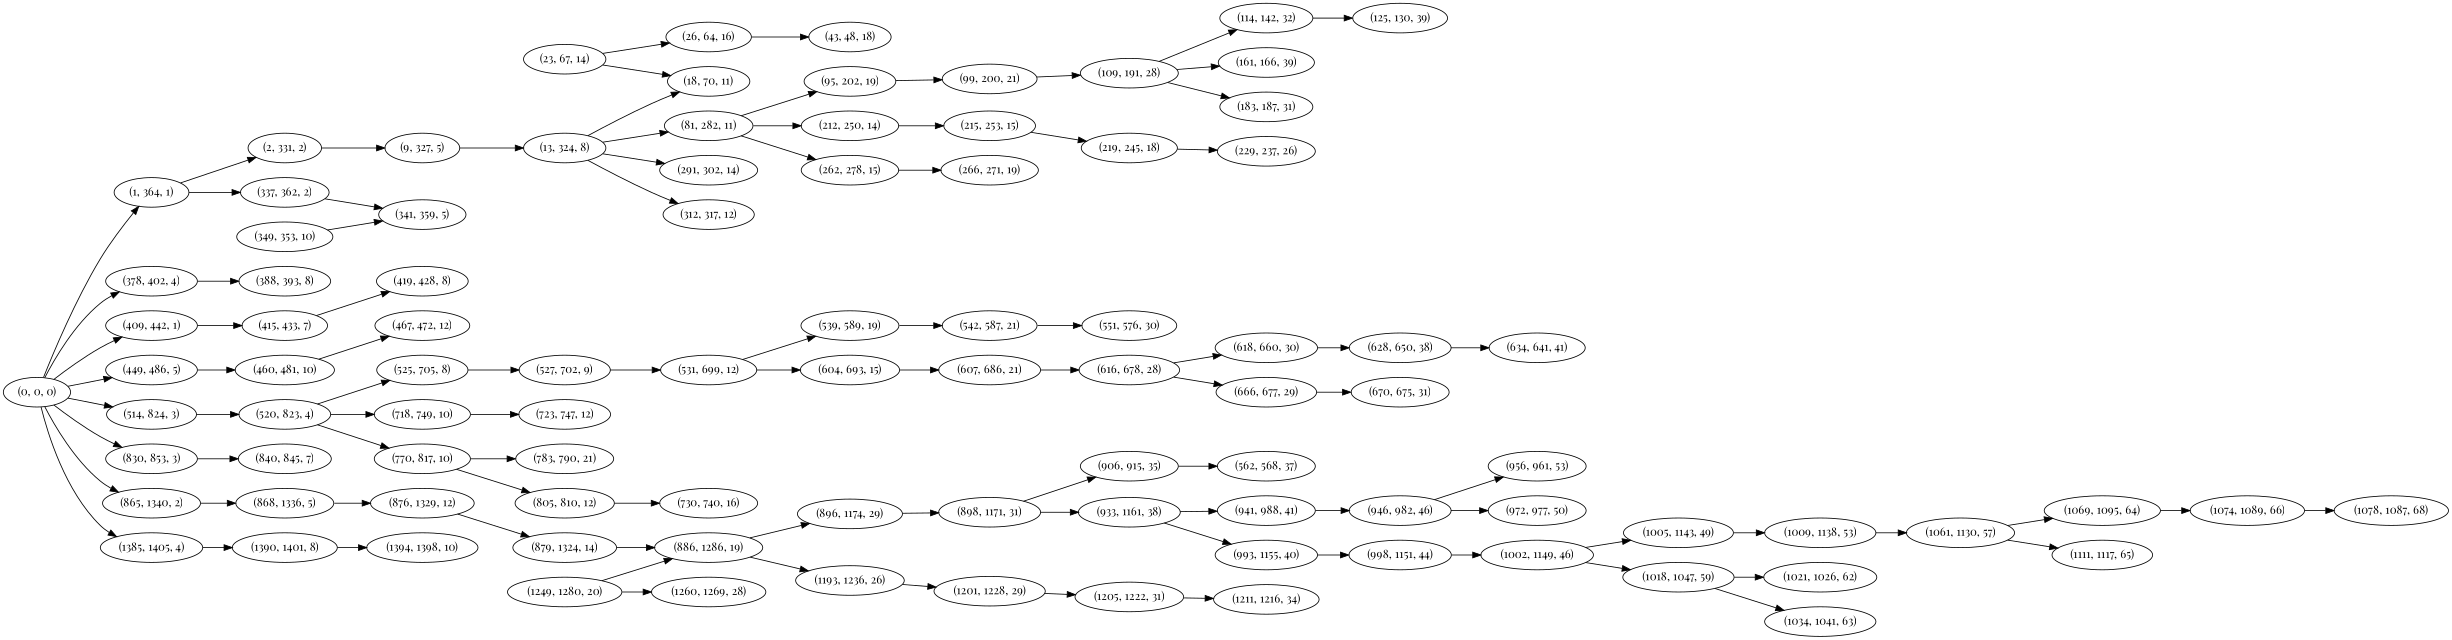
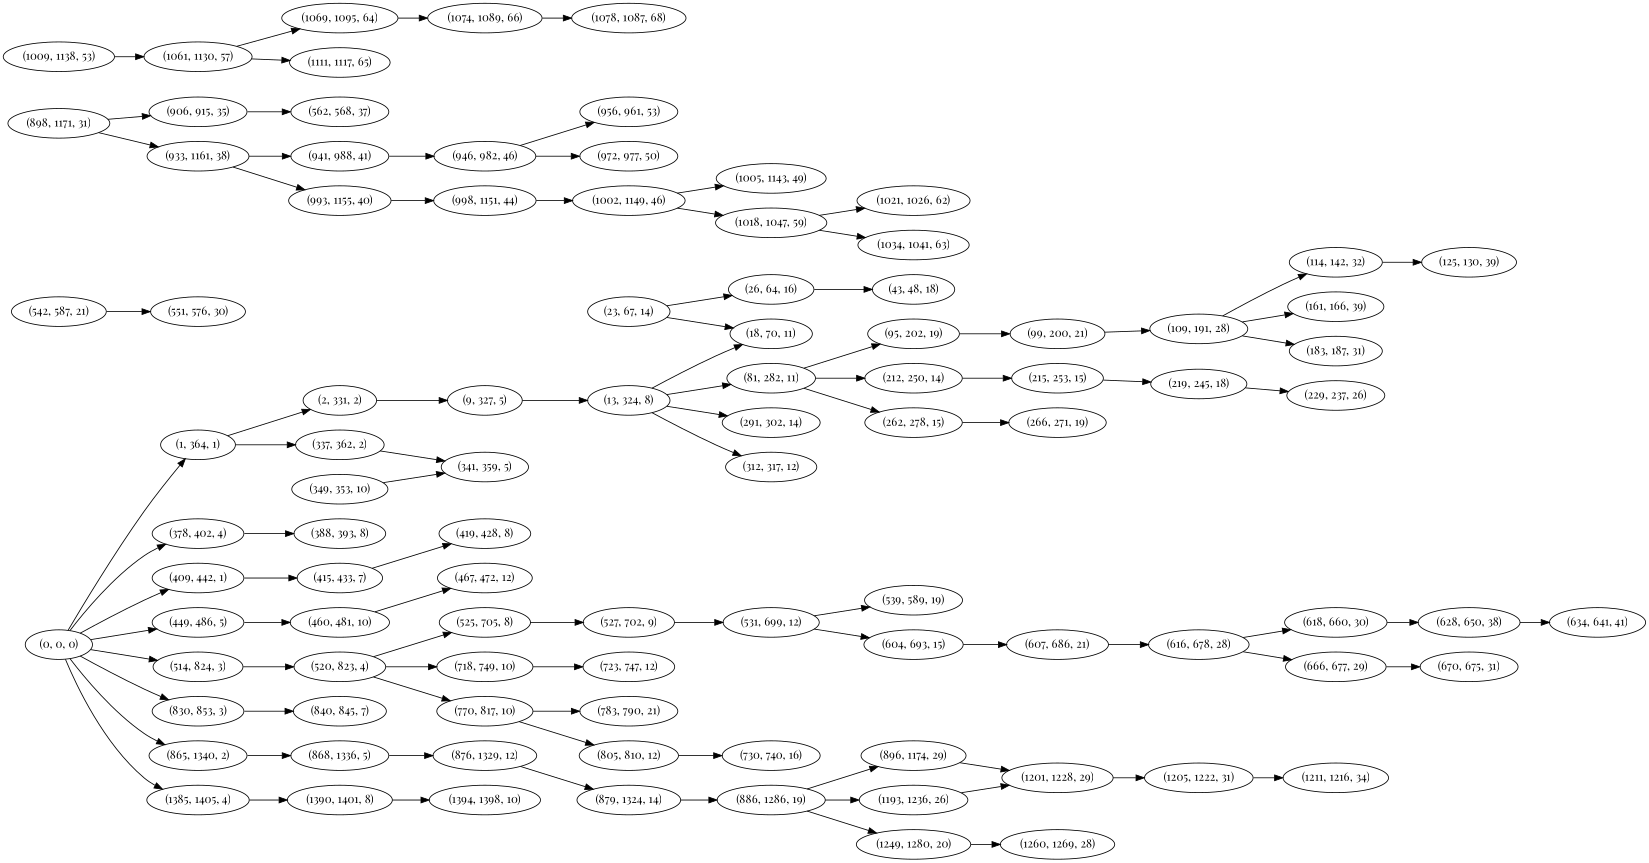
(916, 326) -> none
(916, 513) -> (980, 766)
(1745, 533) -> none
(633, 571) -> (838, 821)
